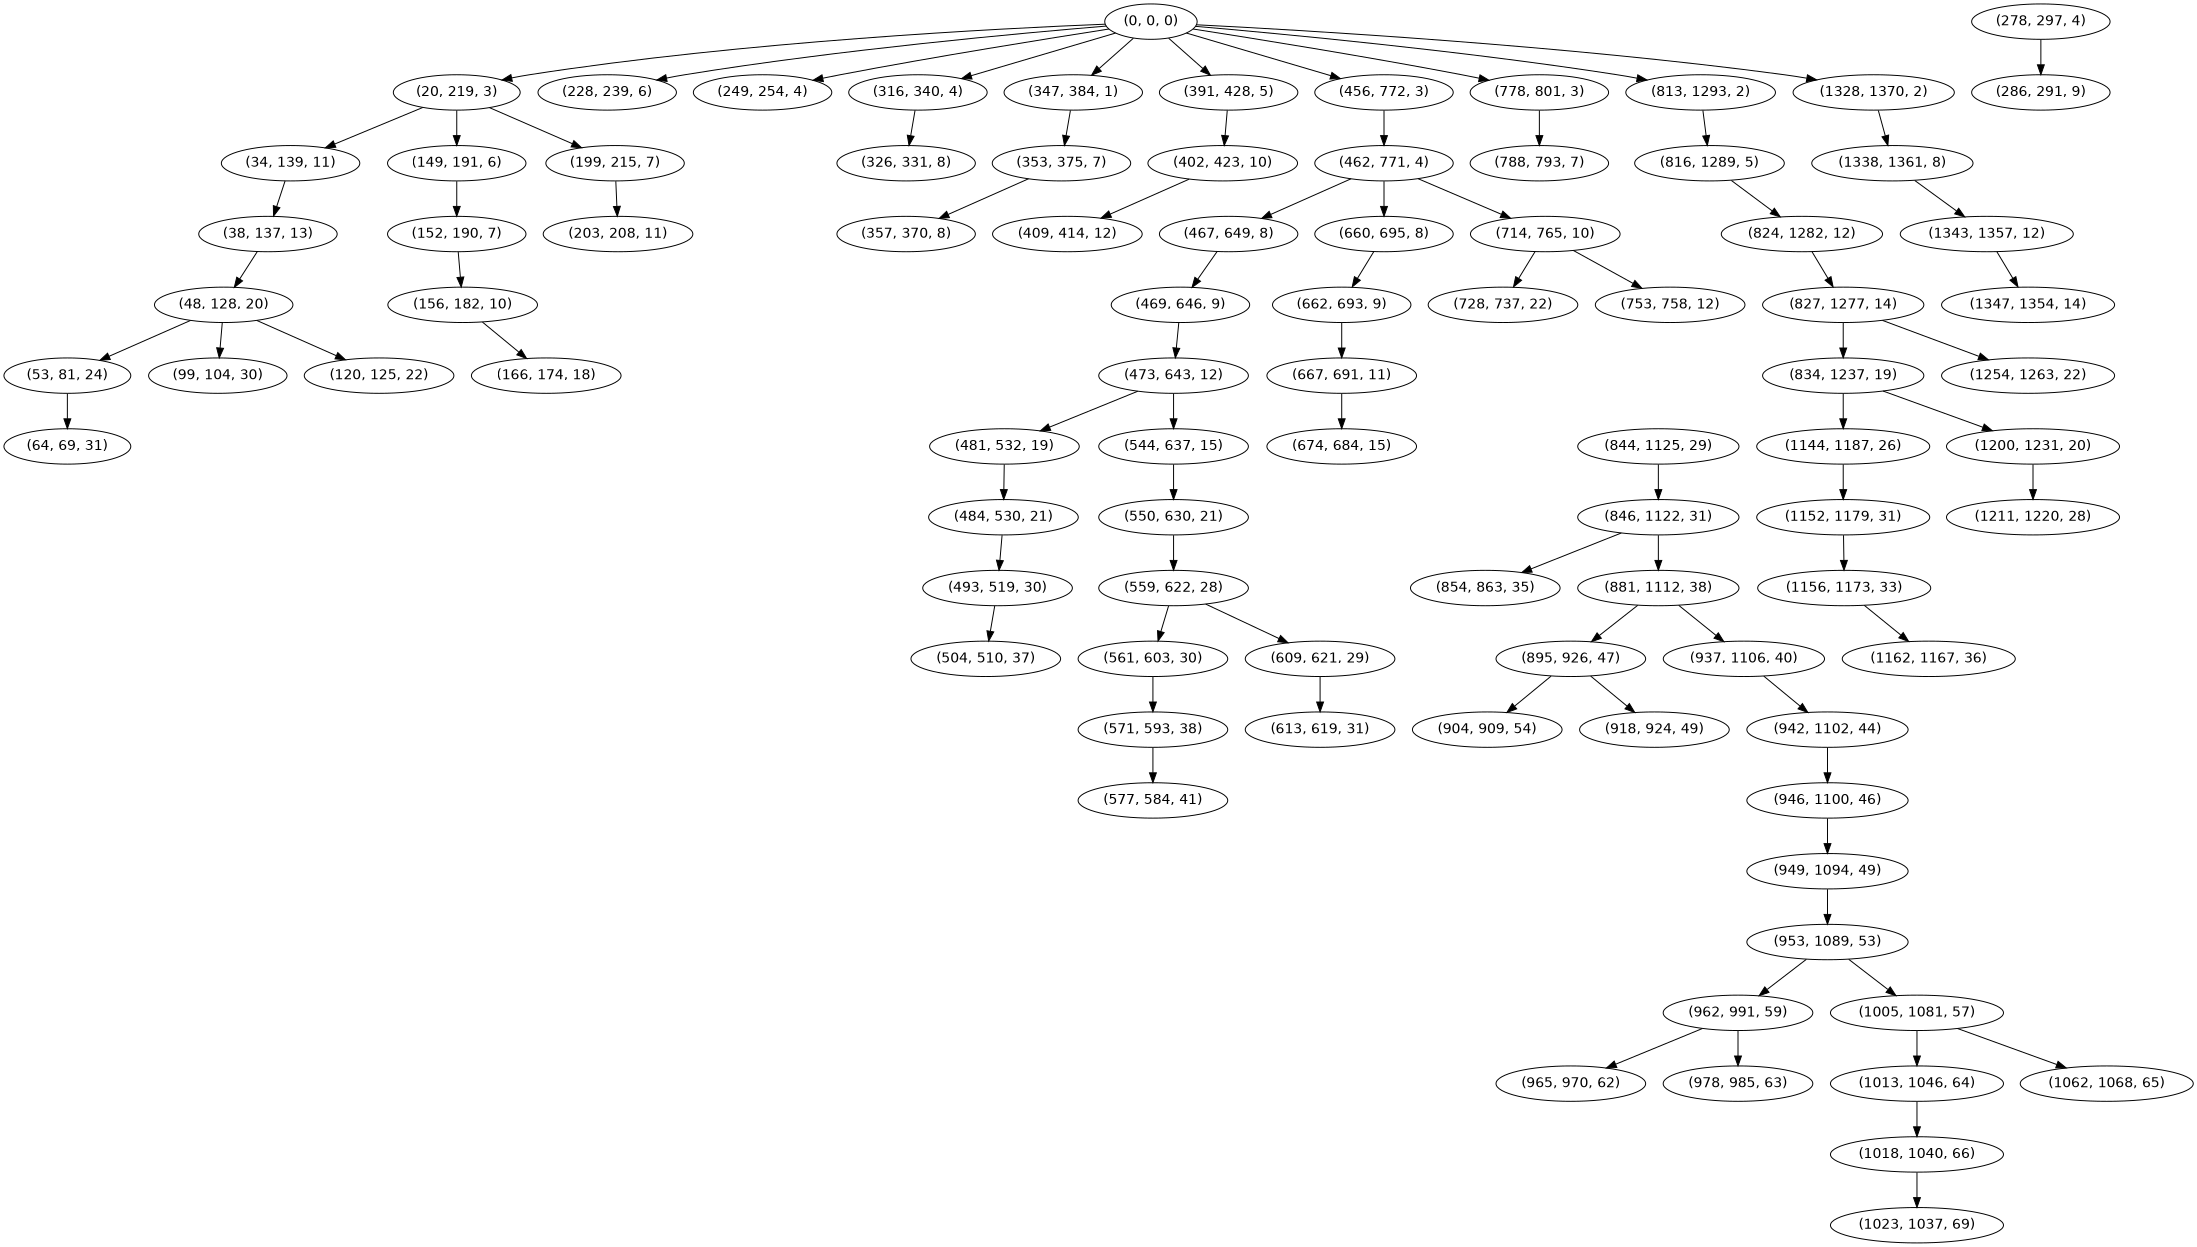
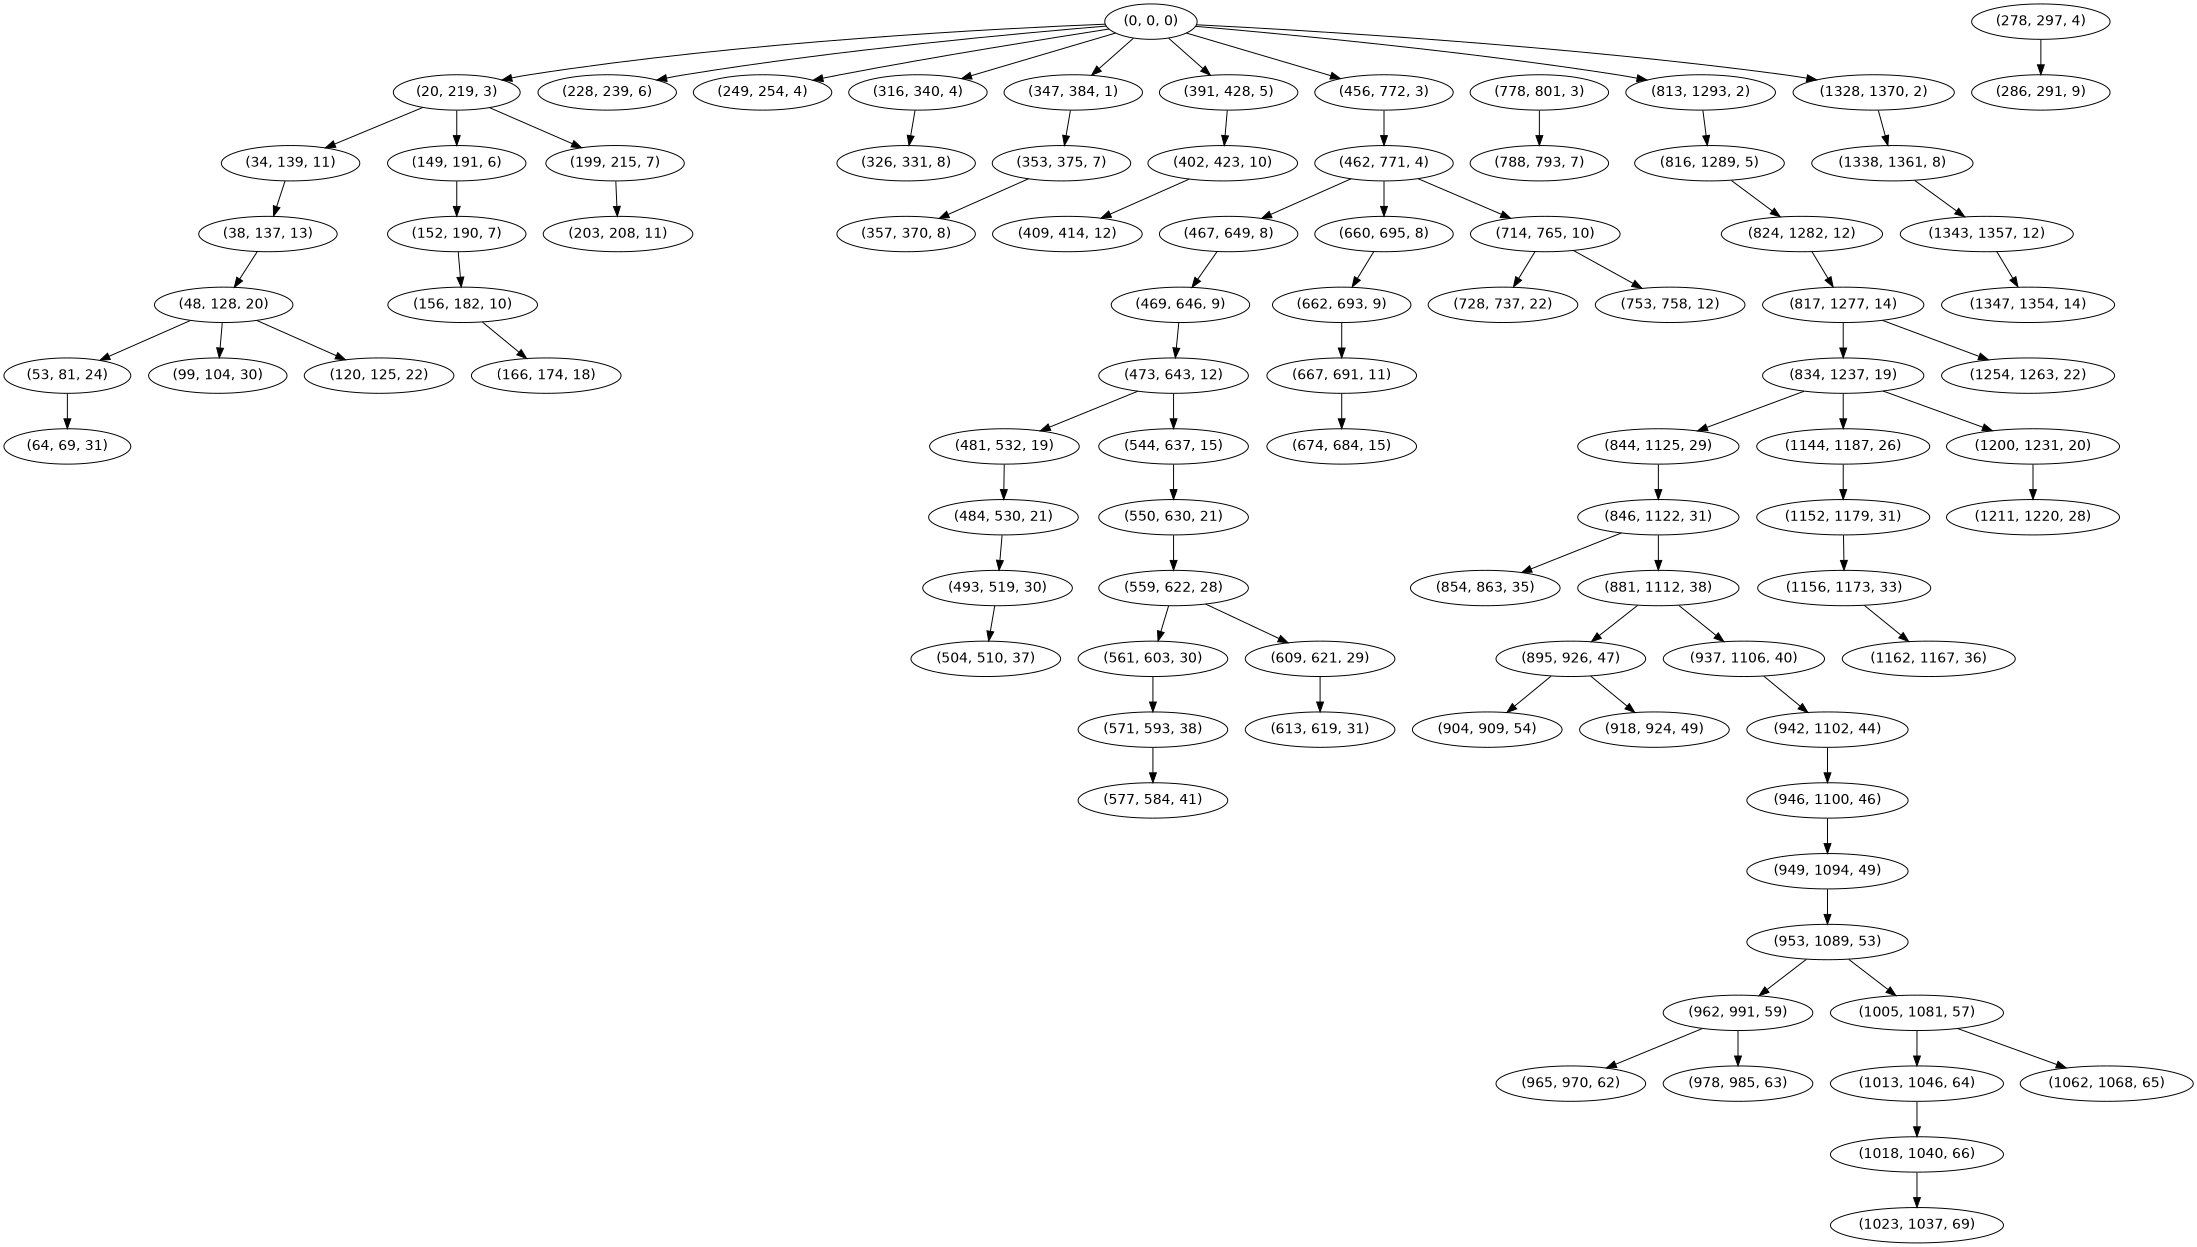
(1336, 52) -> none
(1843, 305) -> (1843, 305)
none -> (1756, 409)
